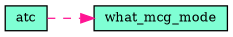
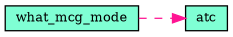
(64, 18) -> (156, 18)
